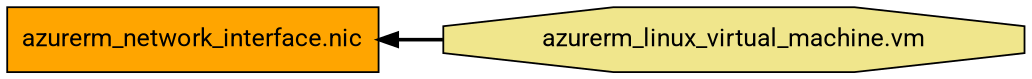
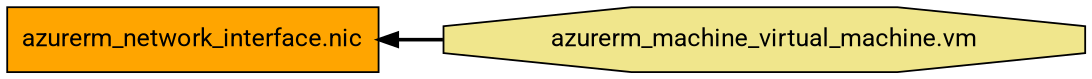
(734, 40) -> (764, 40)
